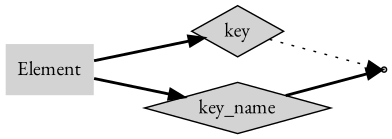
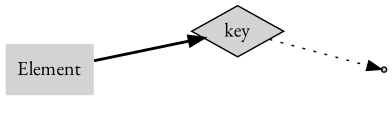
(238, 108) -> none
